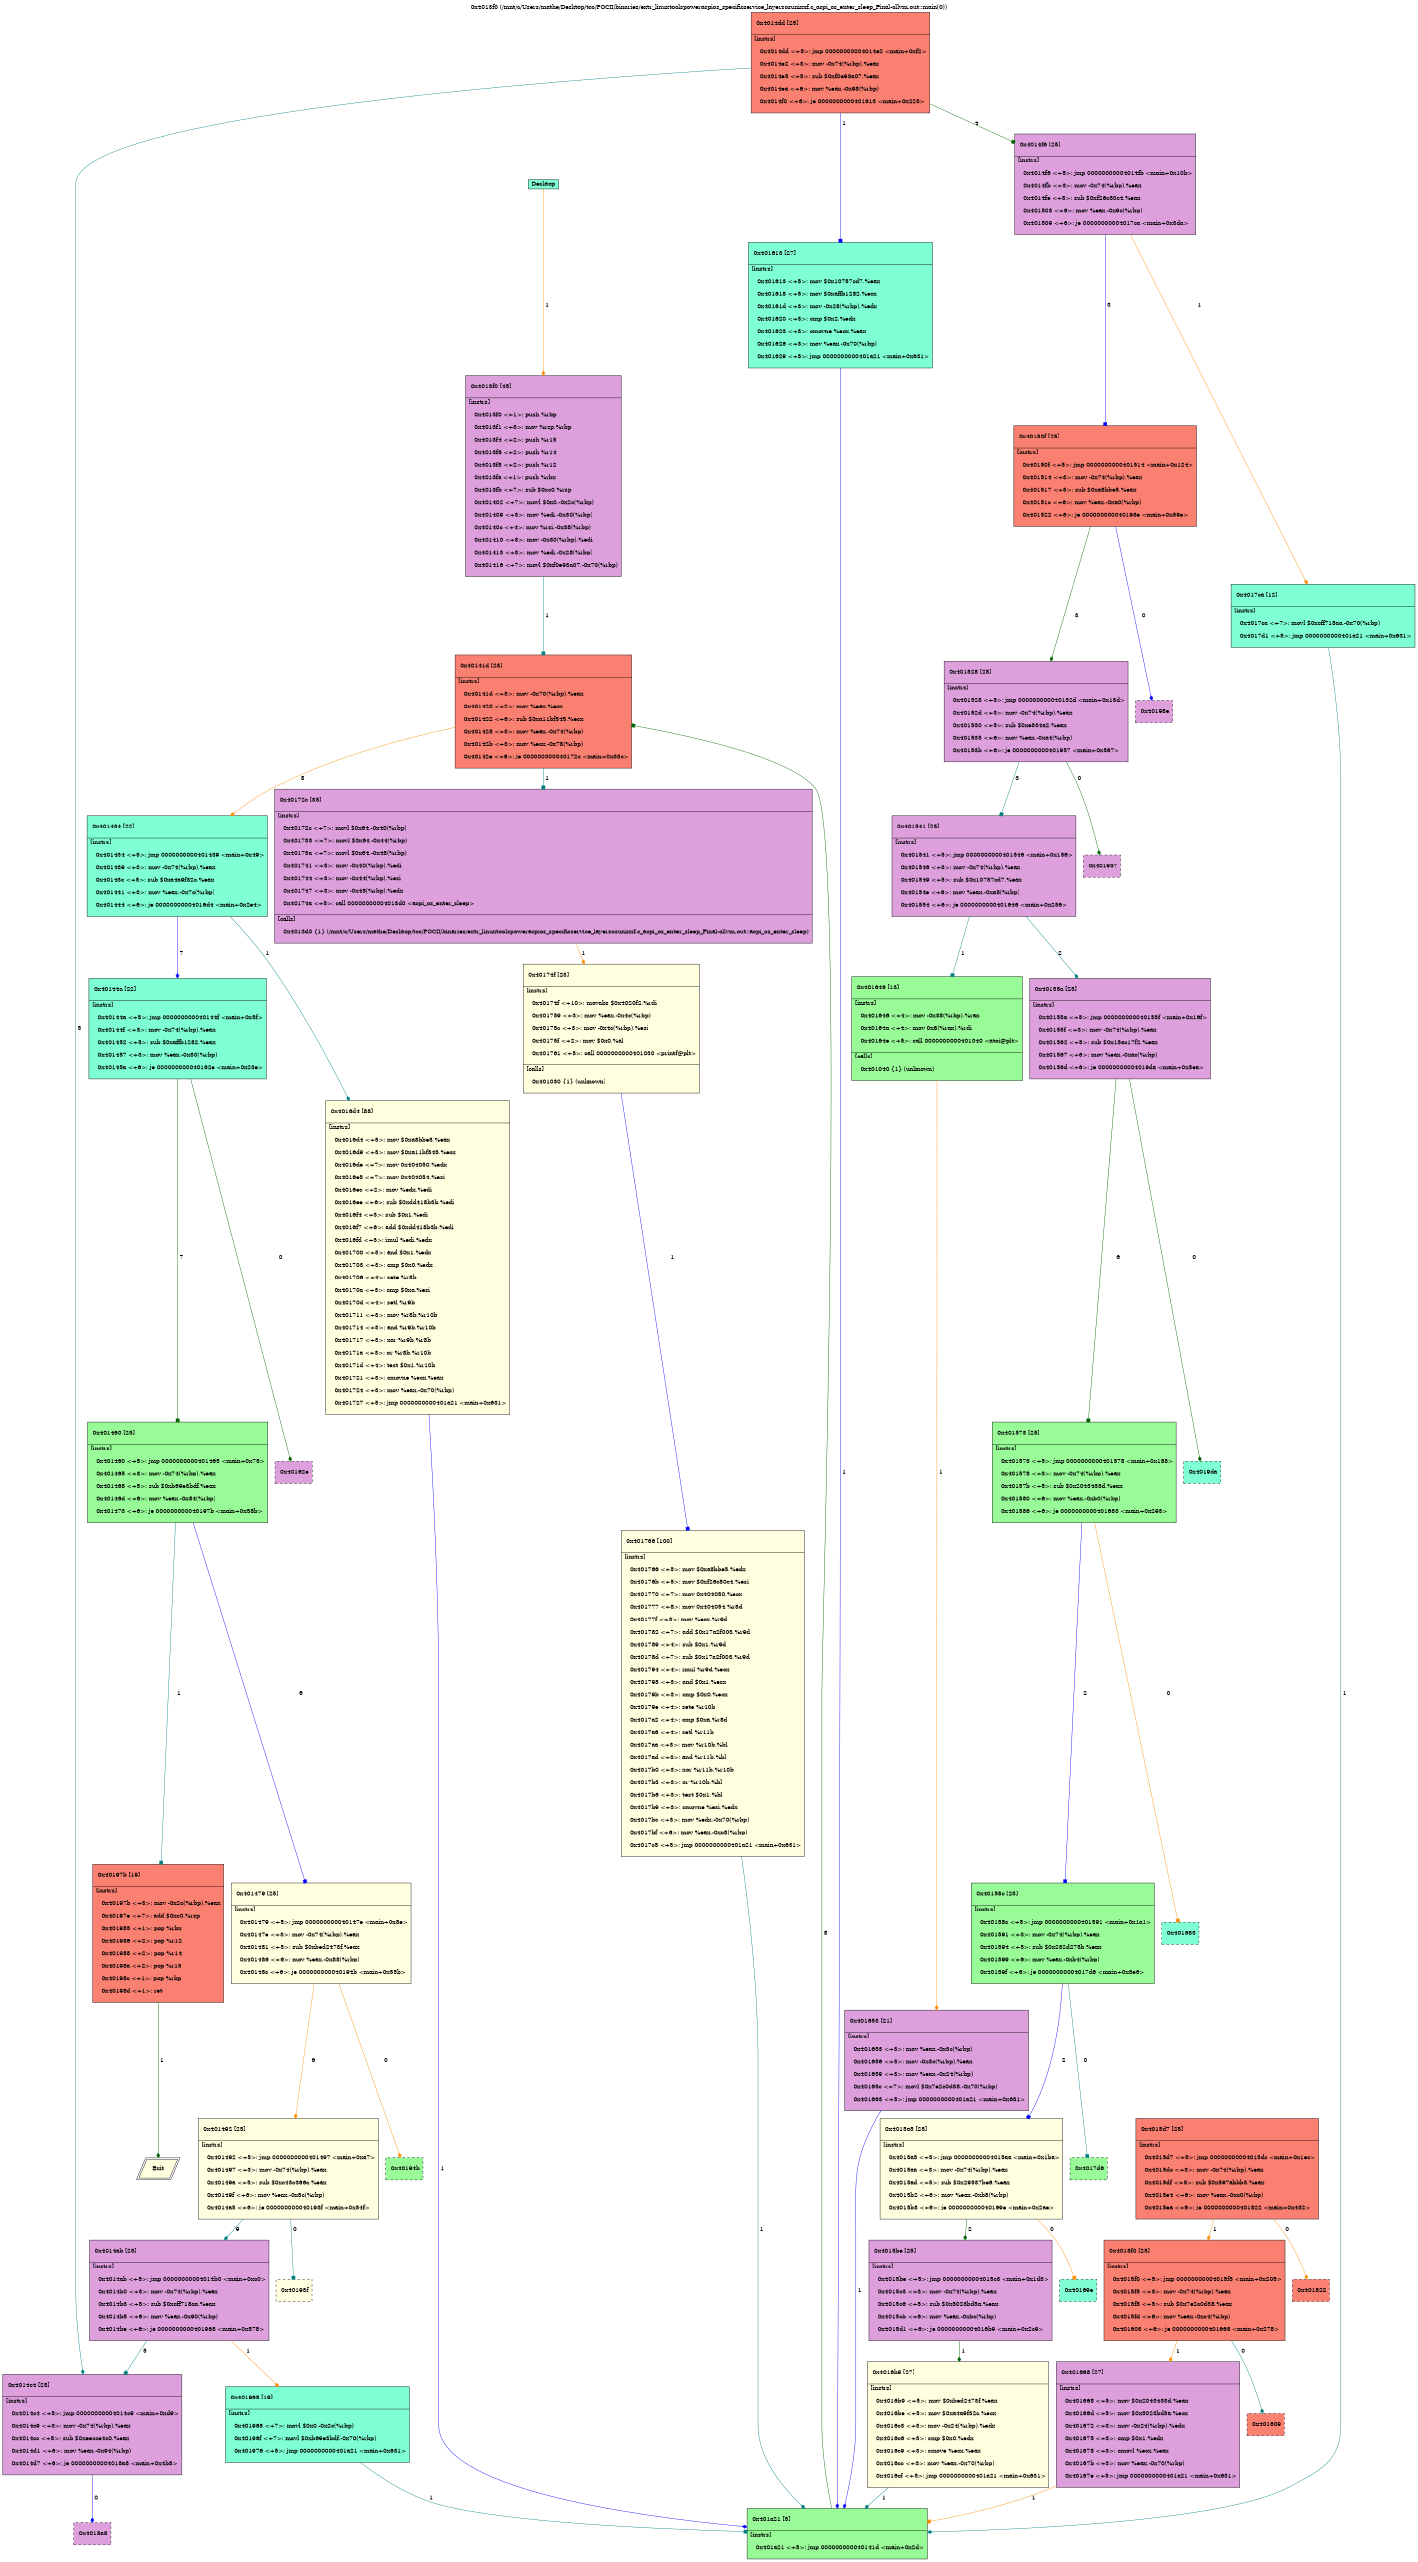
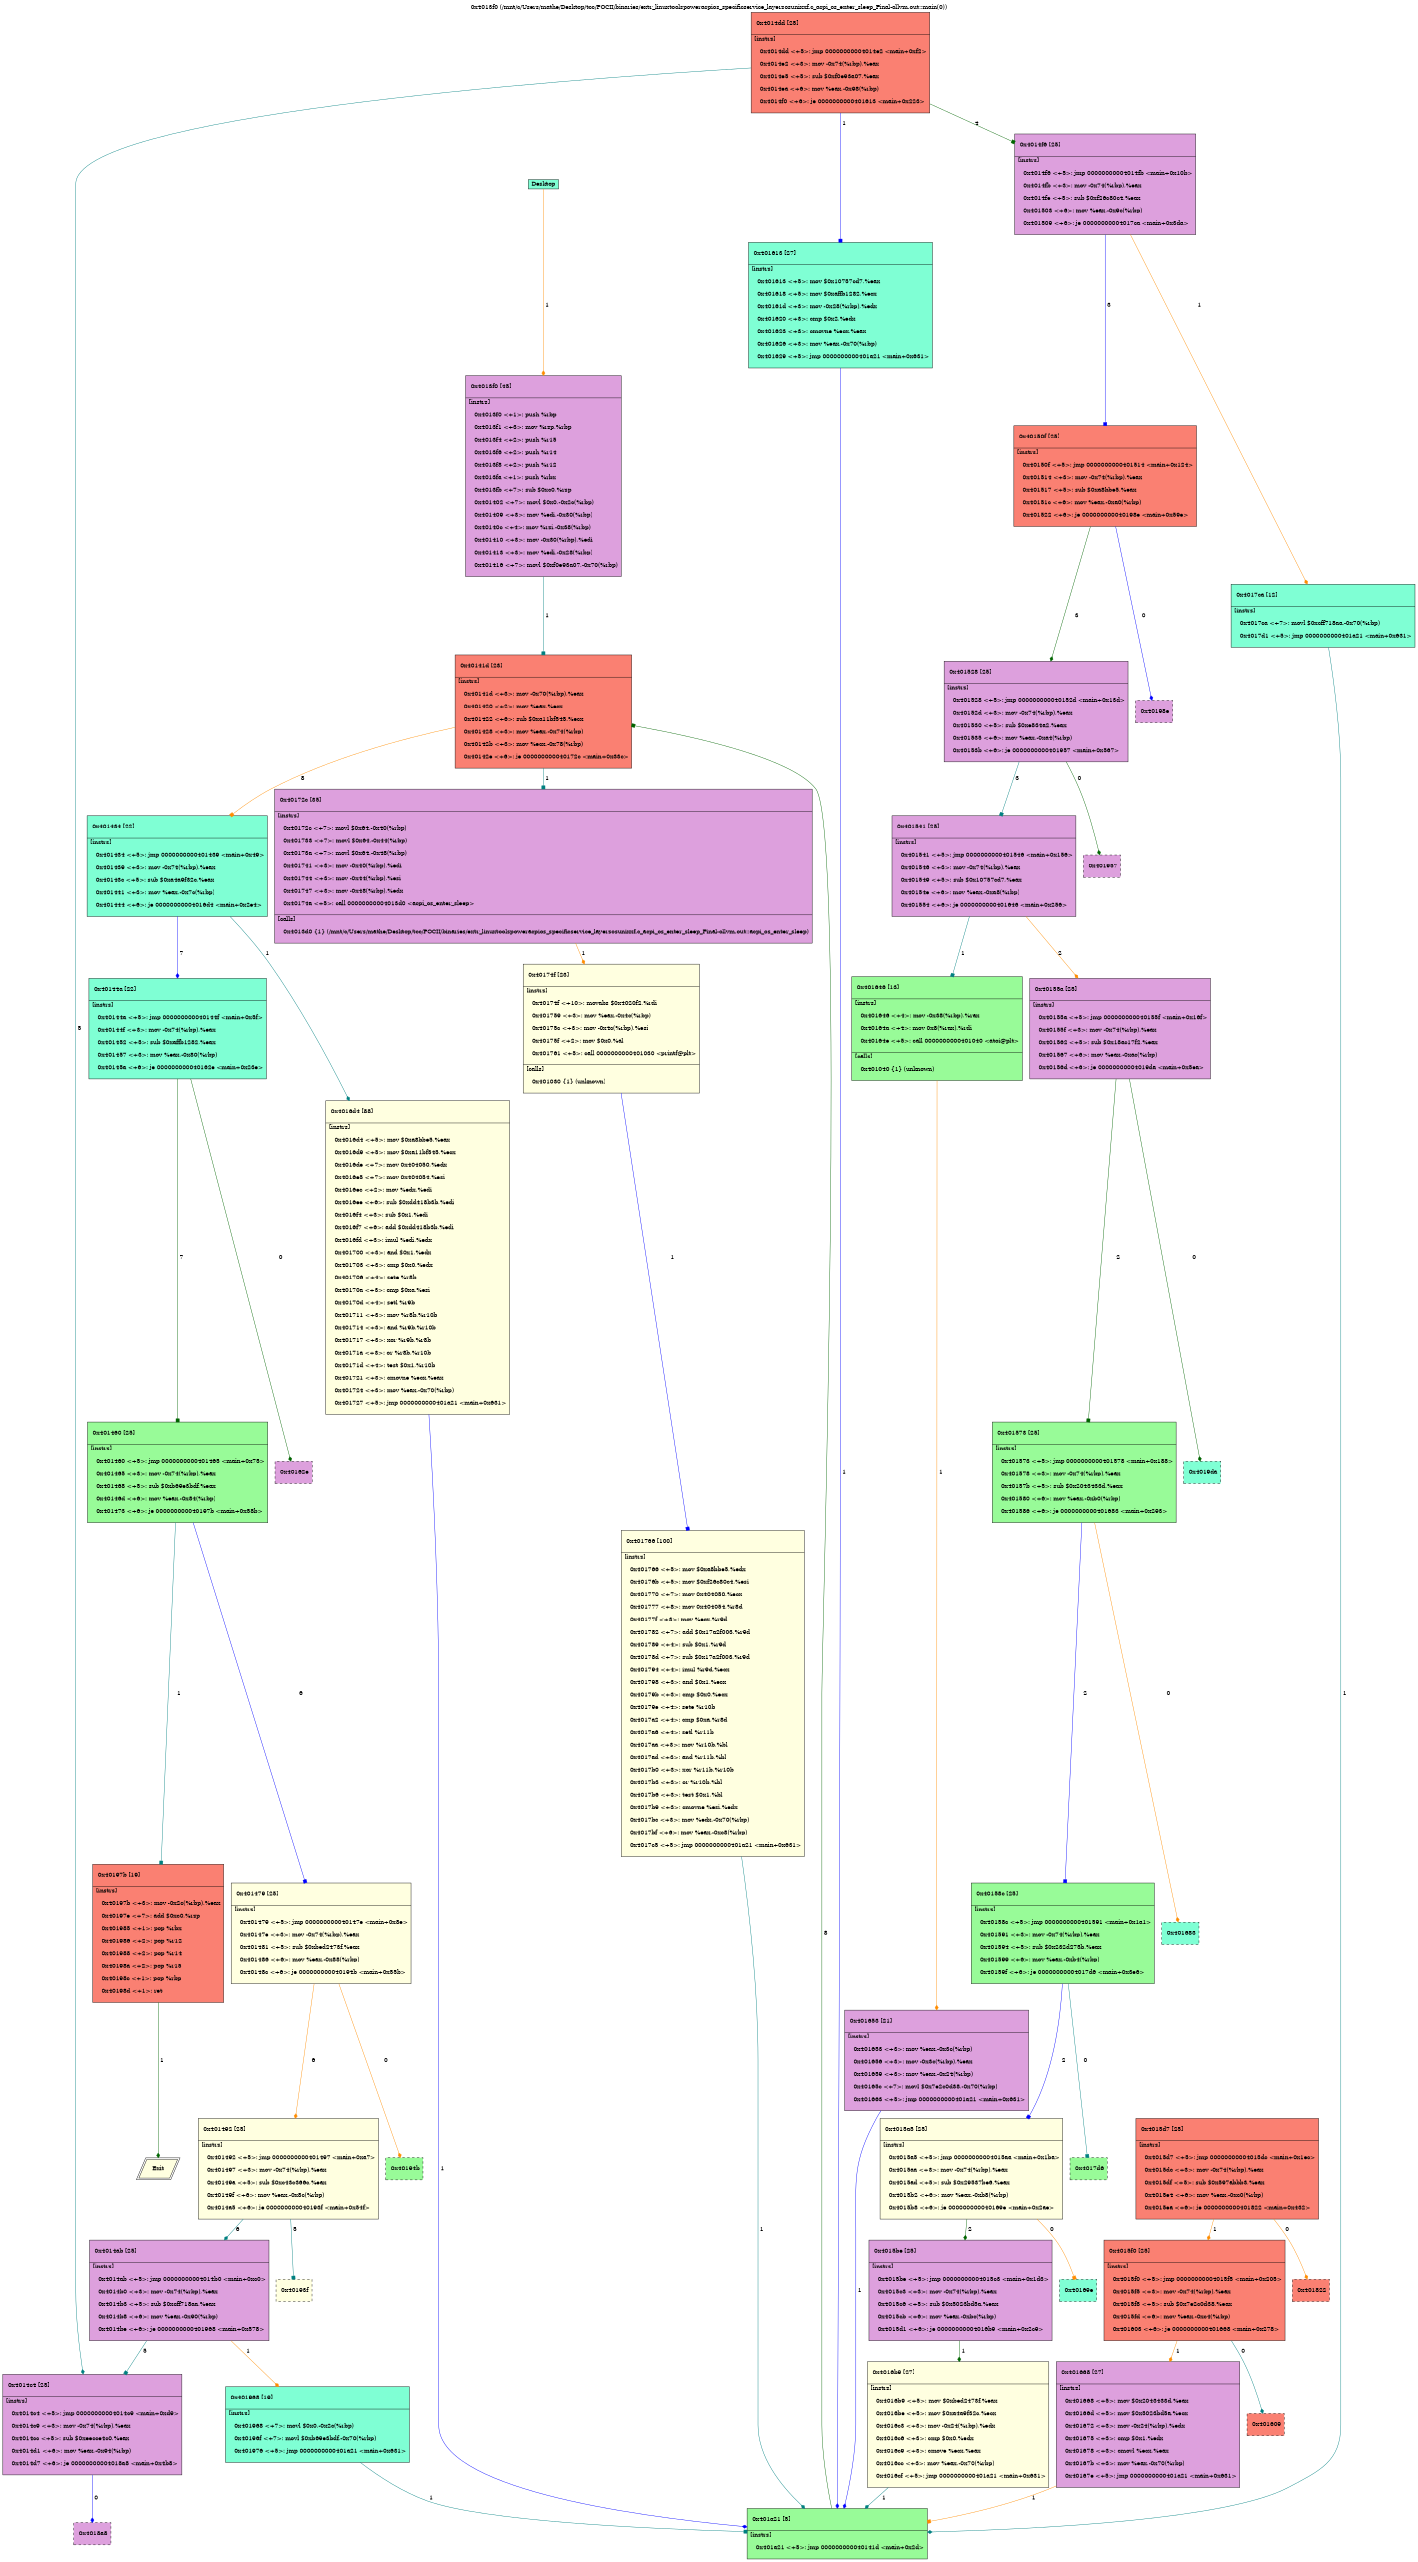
(340, 759) -> (340, 759)
(1050, 945) -> (1050, 945)
(1117, 1258) -> (1117, 1258)
(1136, 1720) -> (1136, 1720)
(237, 2230) -> (237, 2230)
(294, 2230) -> (294, 2230)
